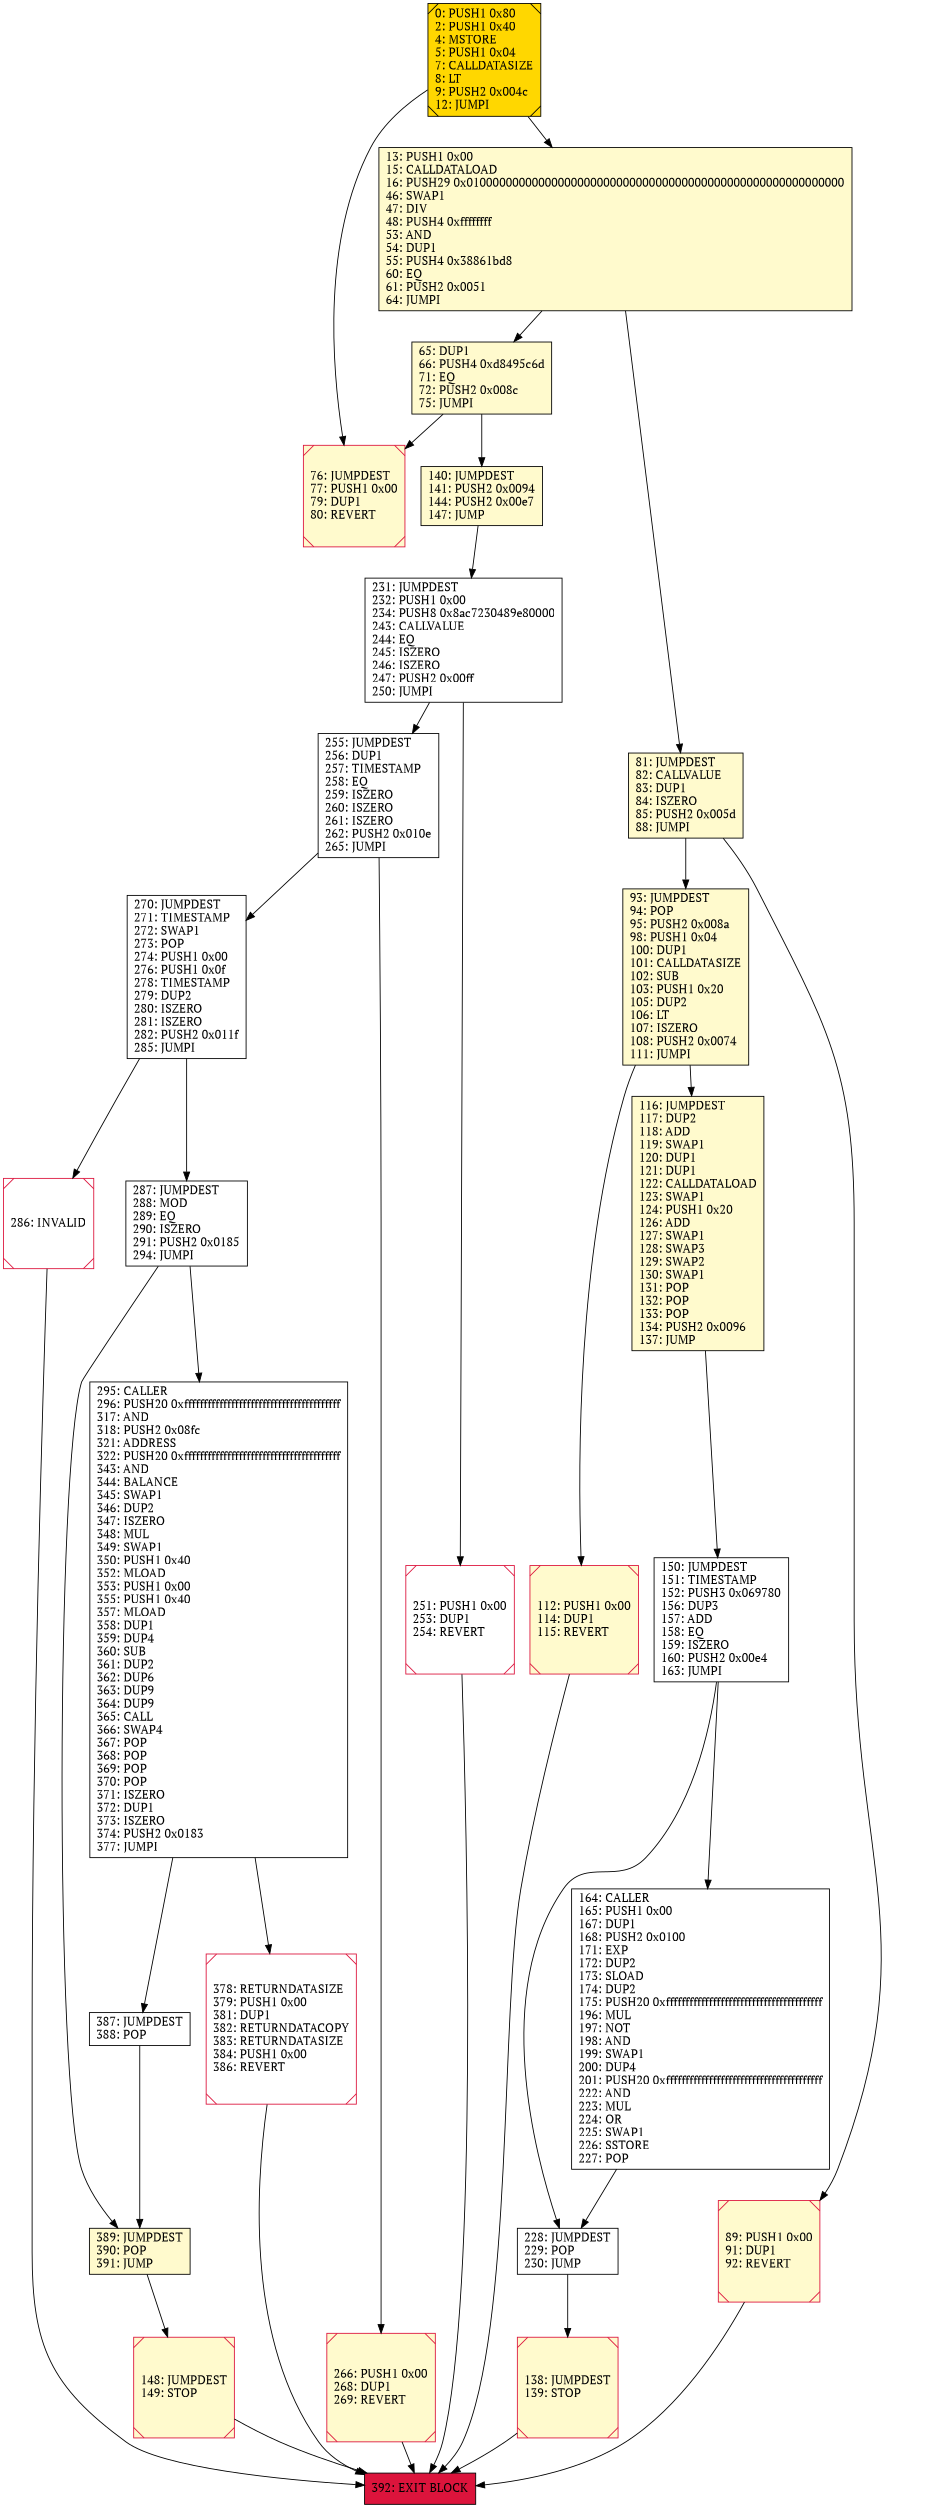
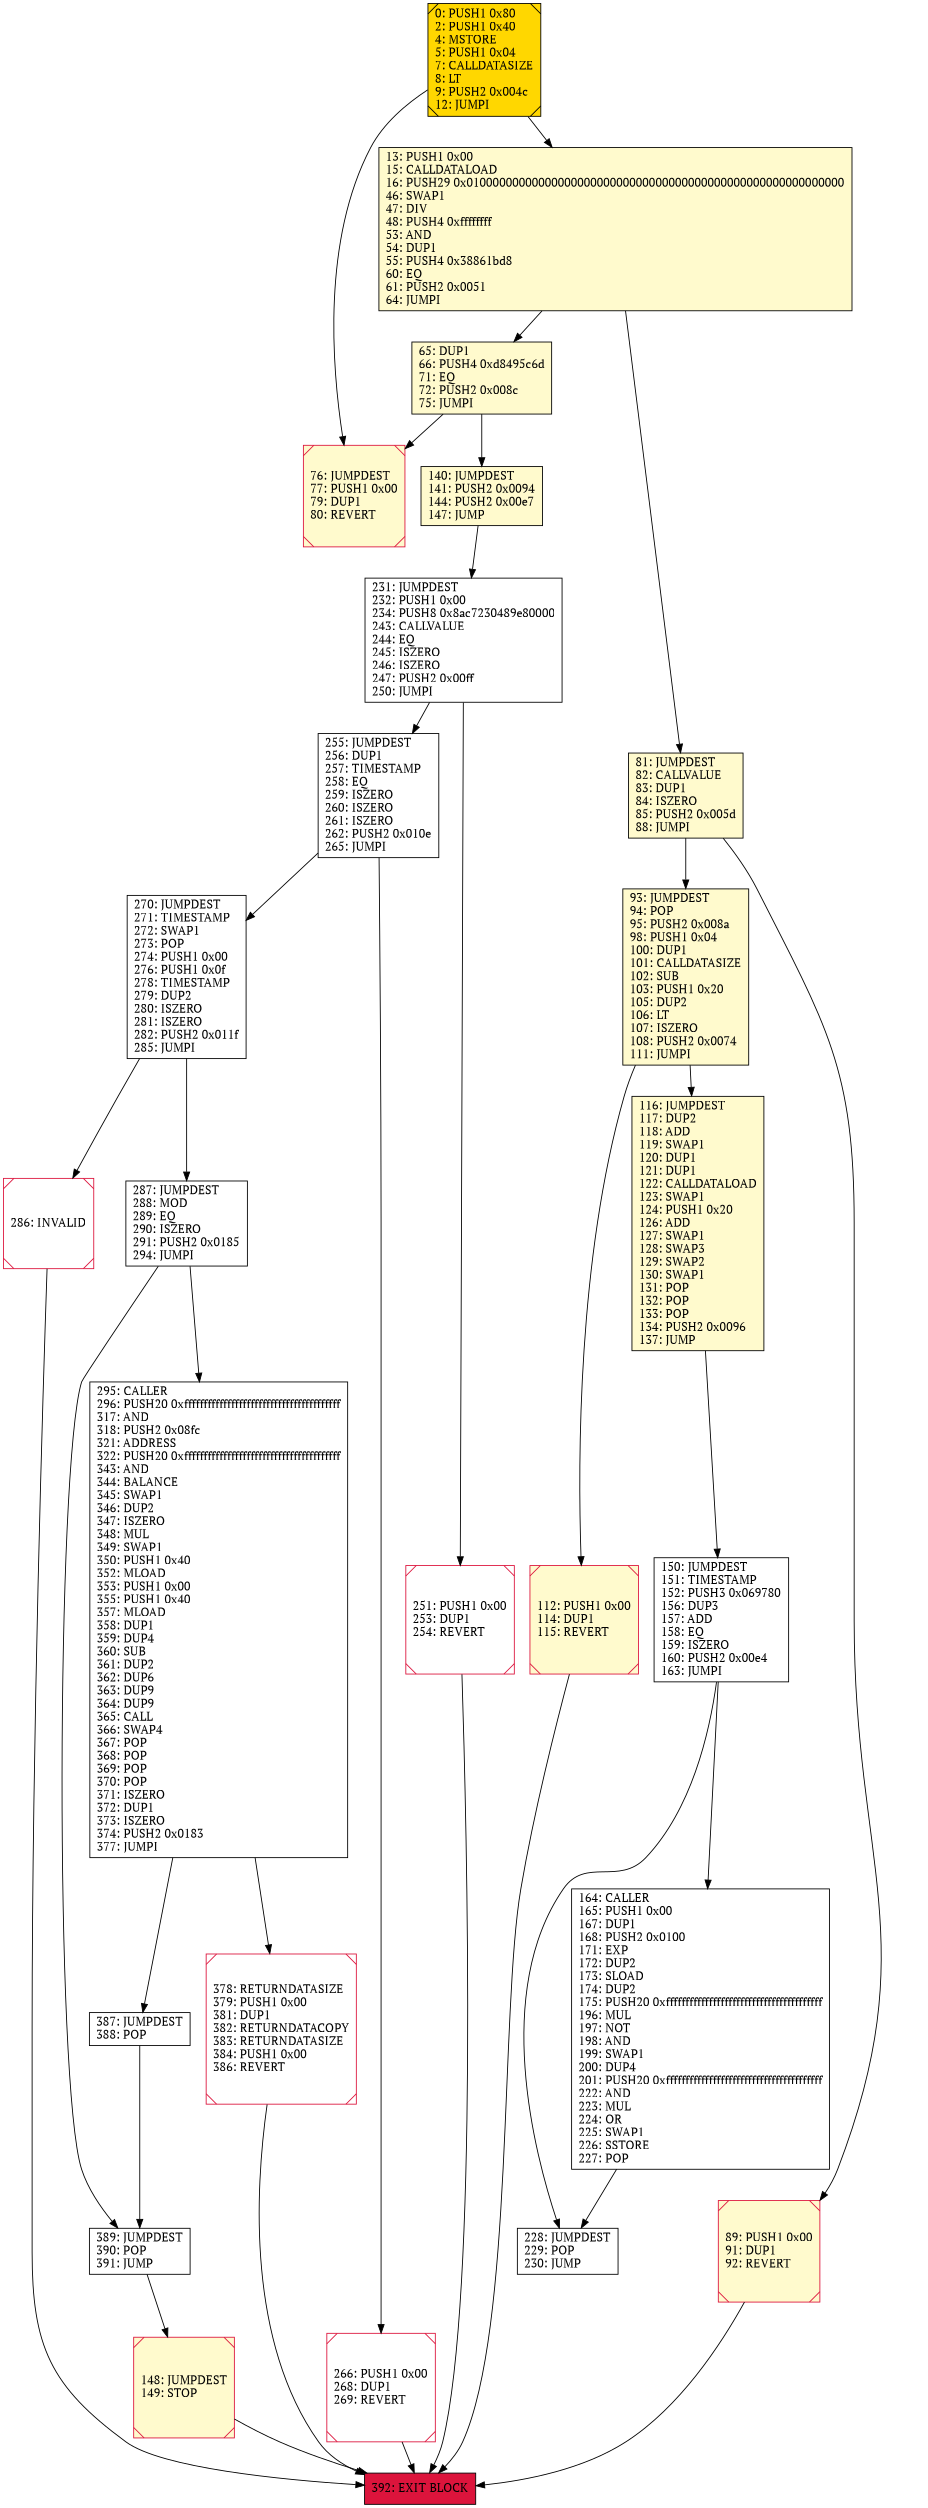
(140, 2251) -> (140, 2251)
(381, 2388) -> (381, 2388)
(568, 2388) -> none
